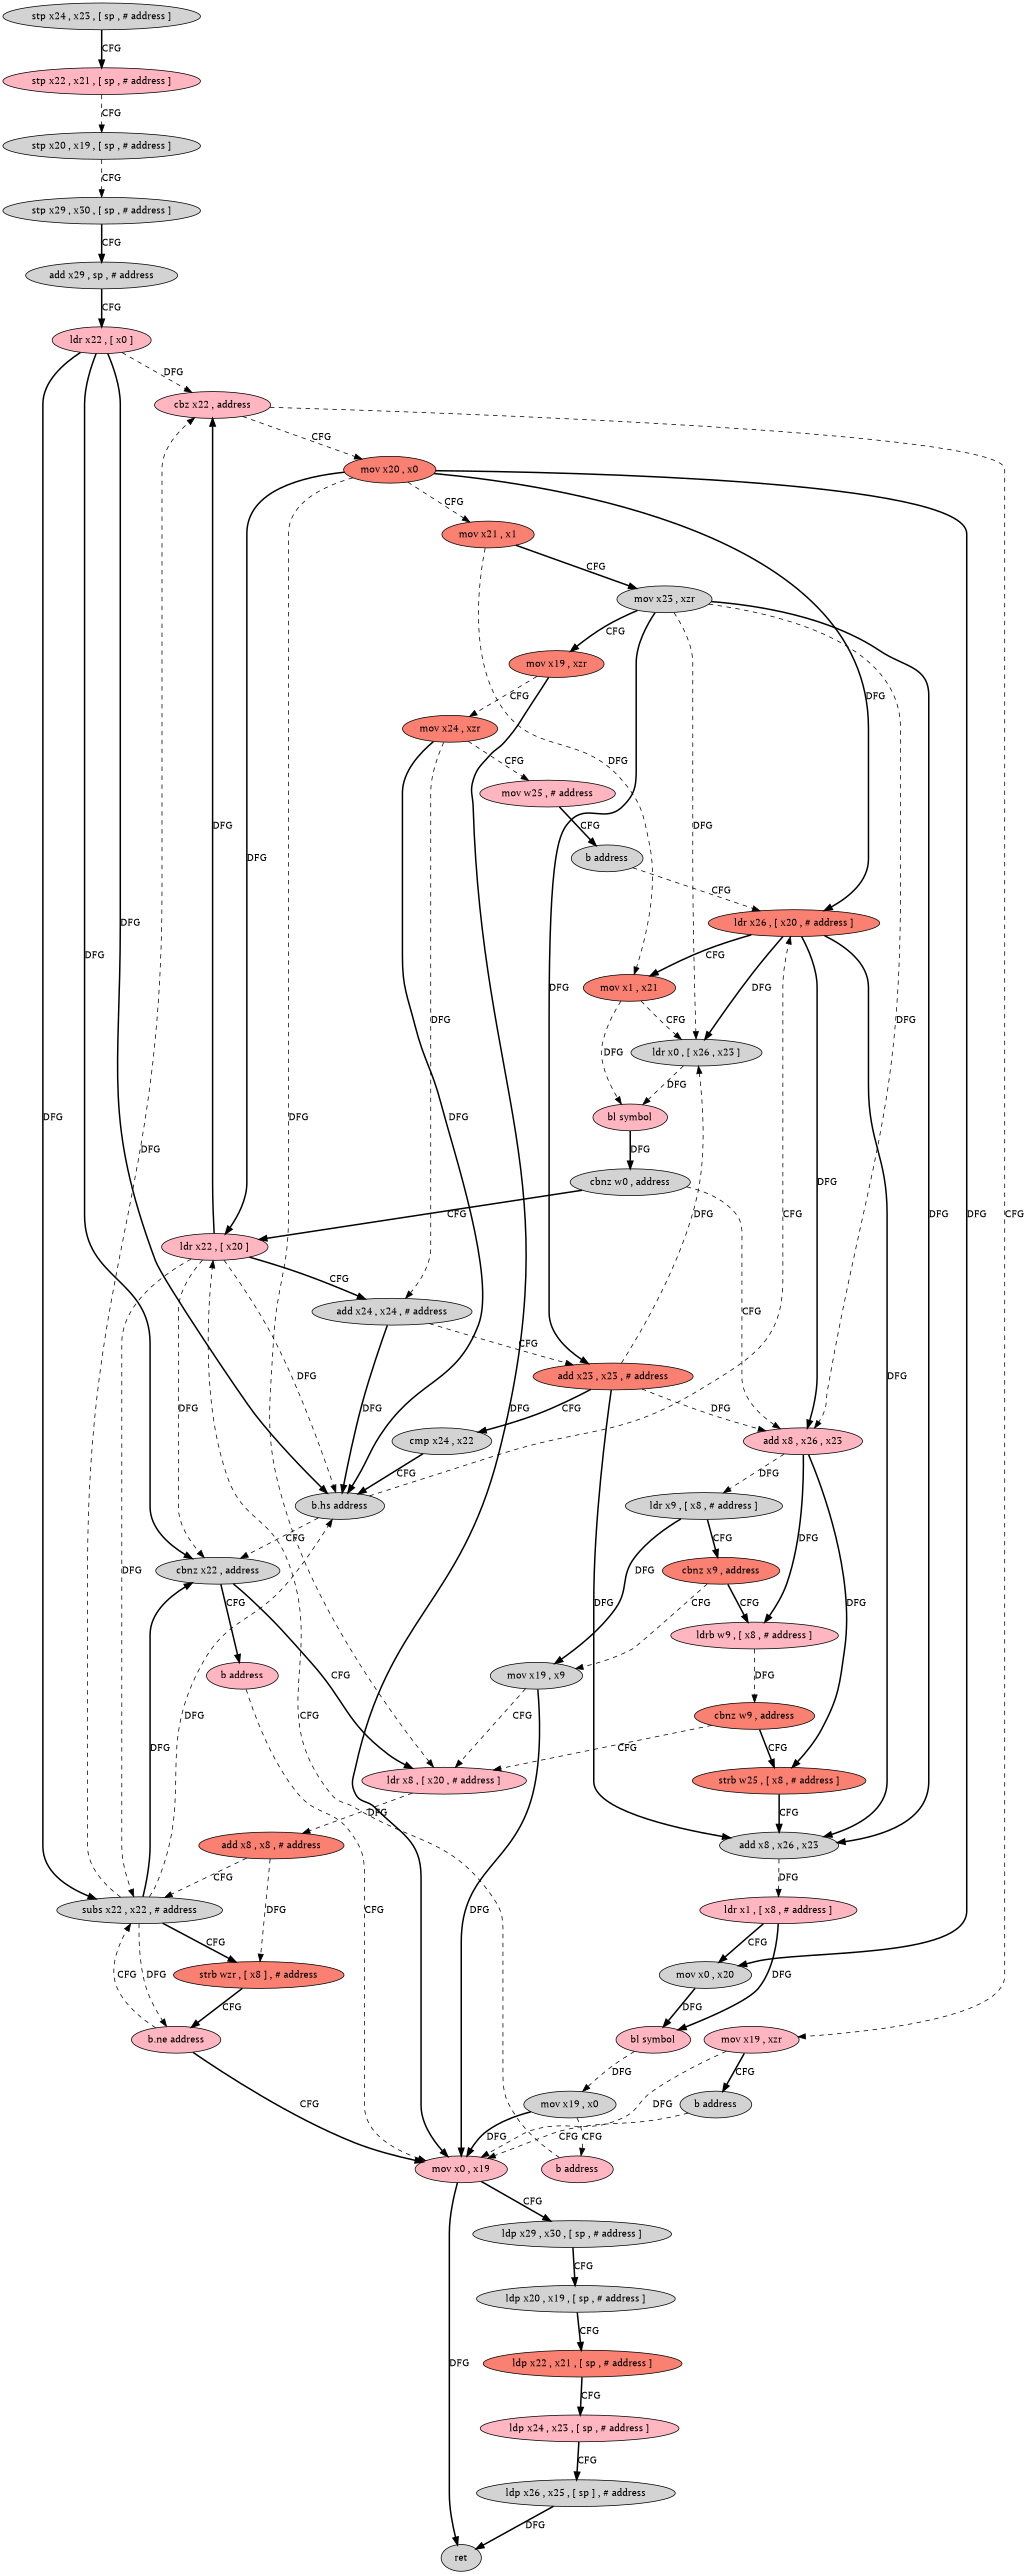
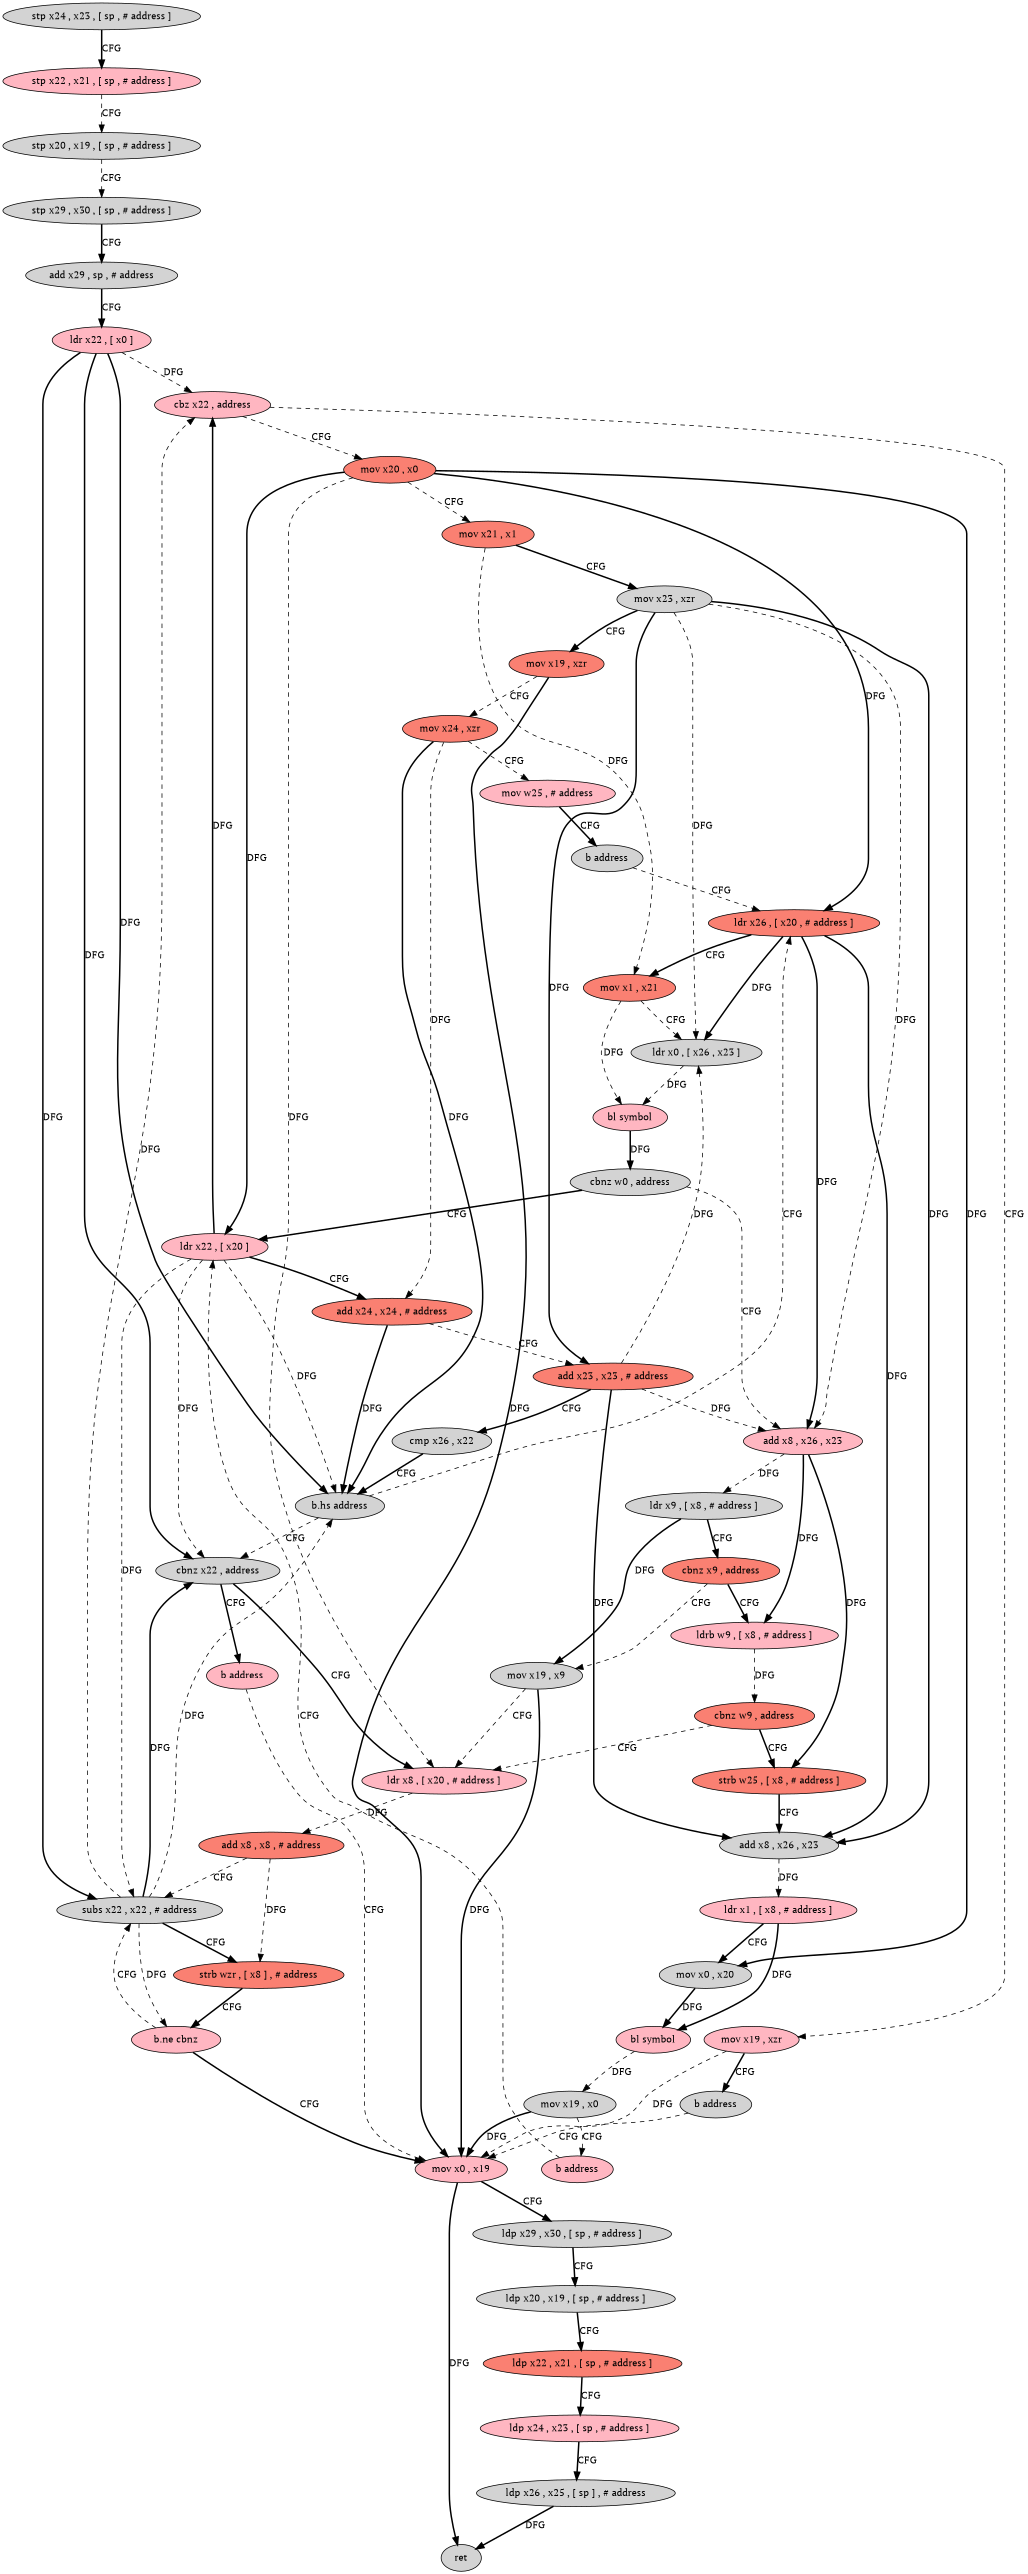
(392, 1312) -> (392, 1312)
(442, 1441) -> (442, 1441)
(176, 2040) -> (176, 2040)
